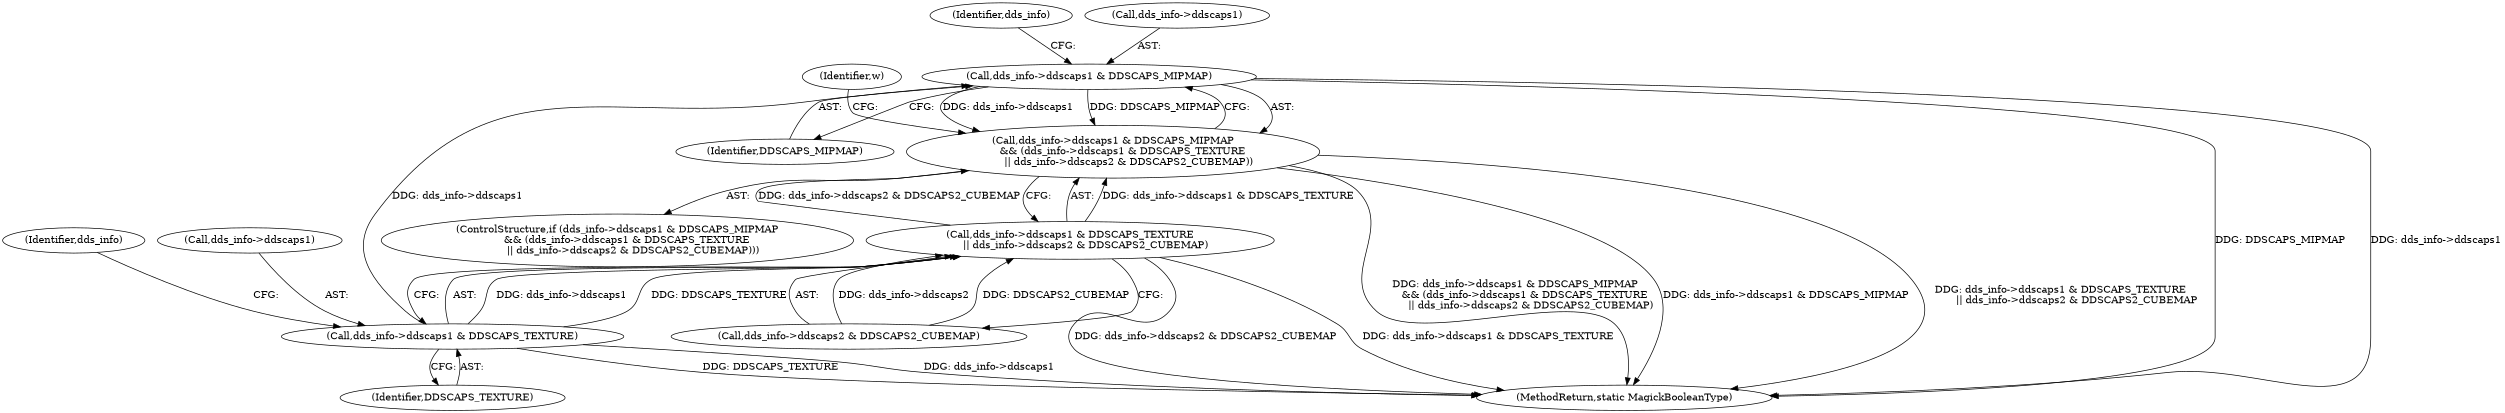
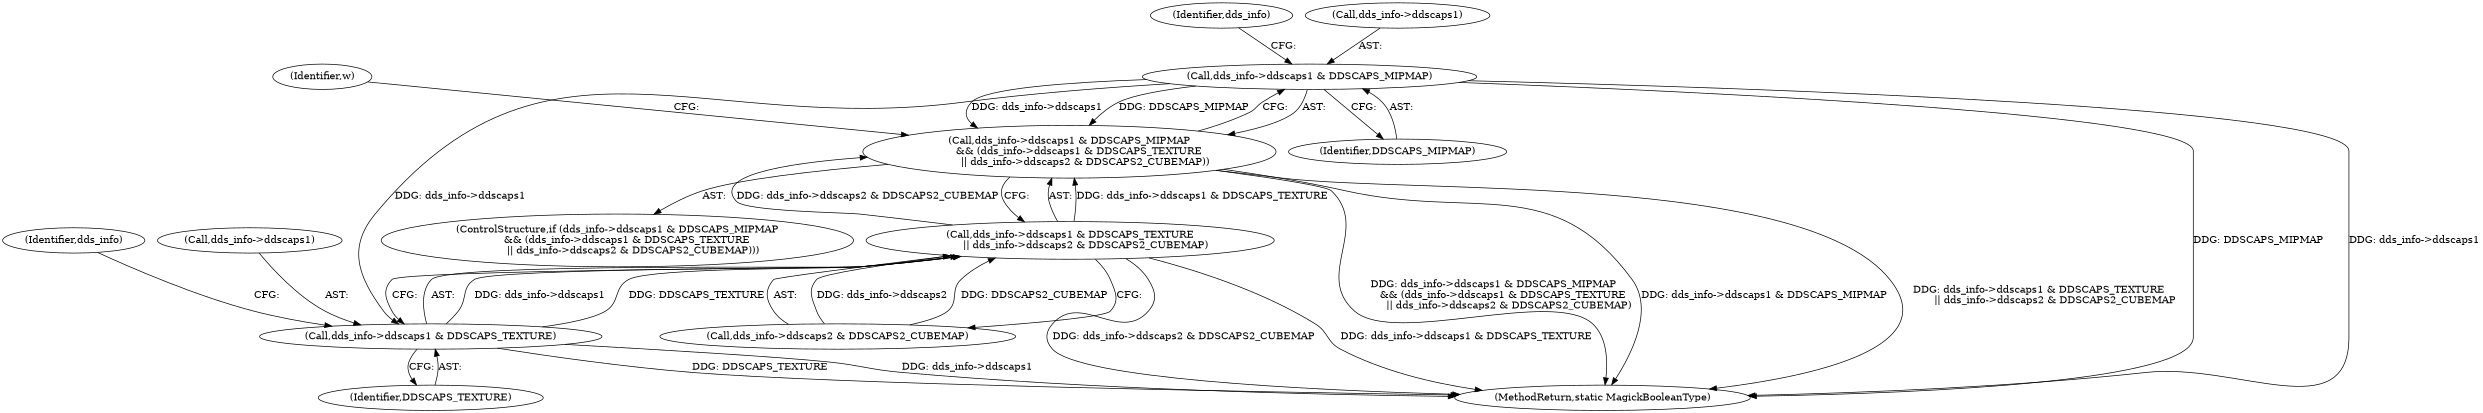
(582, 108) -> (694, 98)
